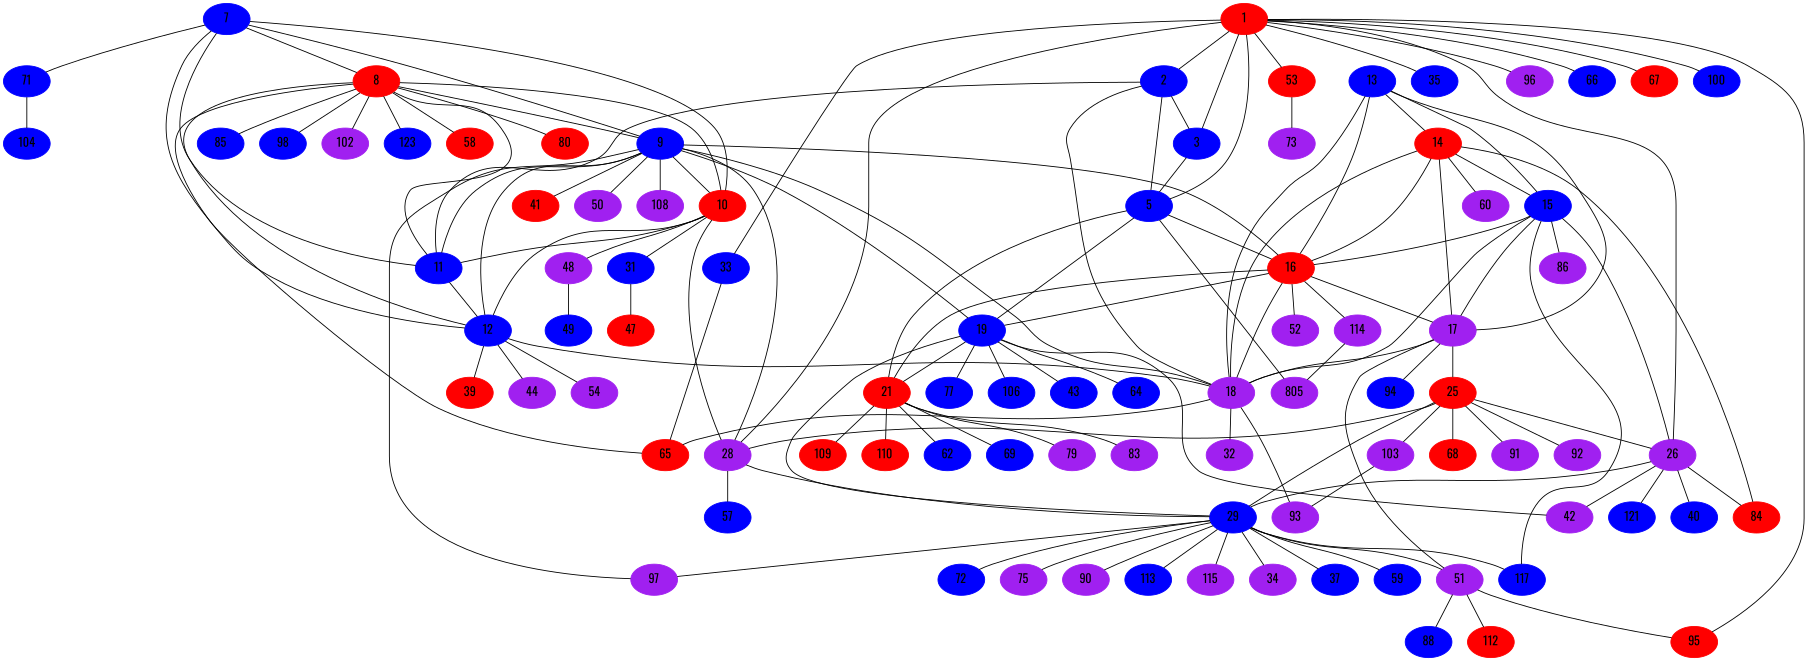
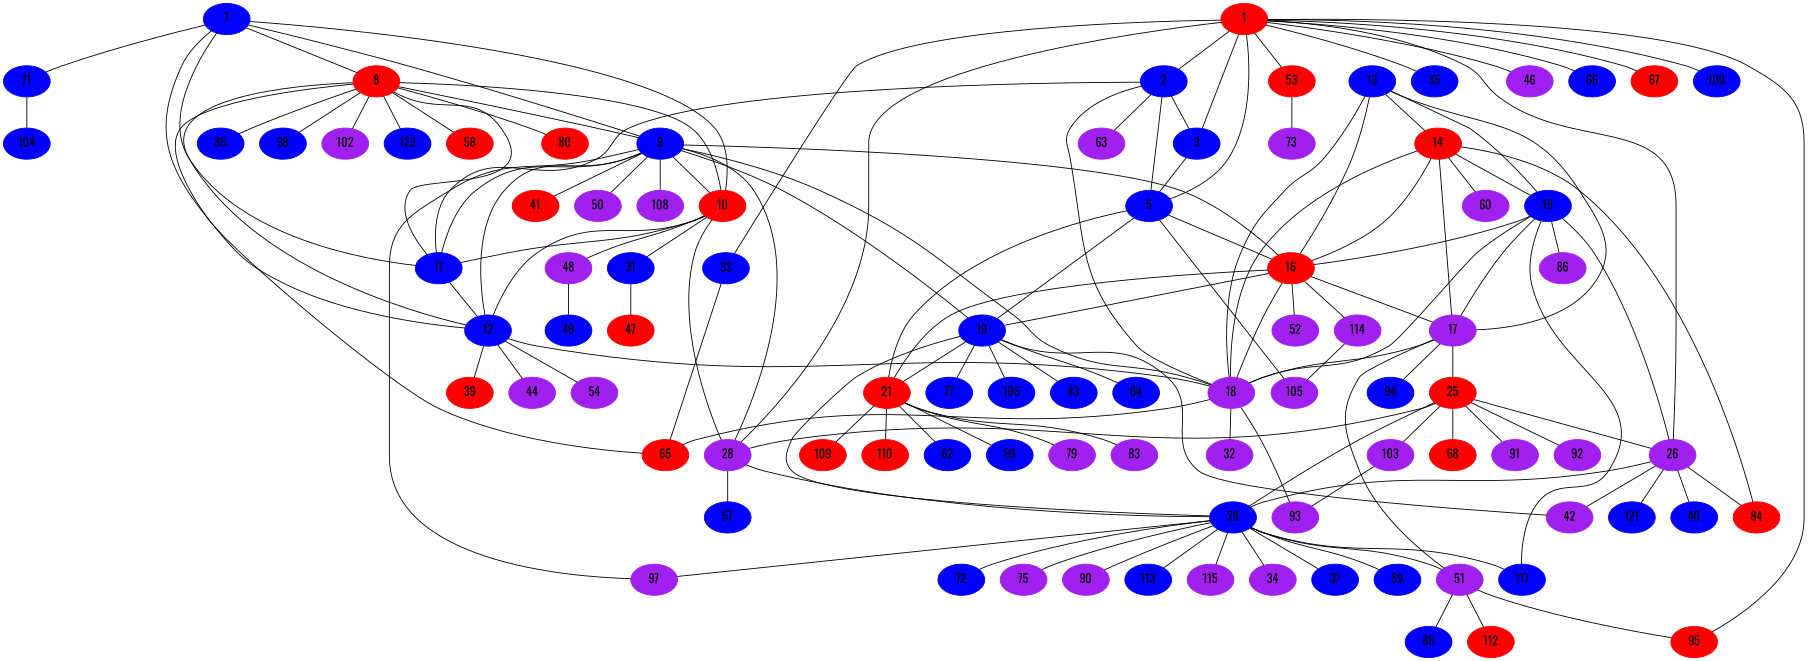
(1530, 81) -> (1530, 81)
none -> (1101, 144)
(1294, 393) -> (1294, 393)
